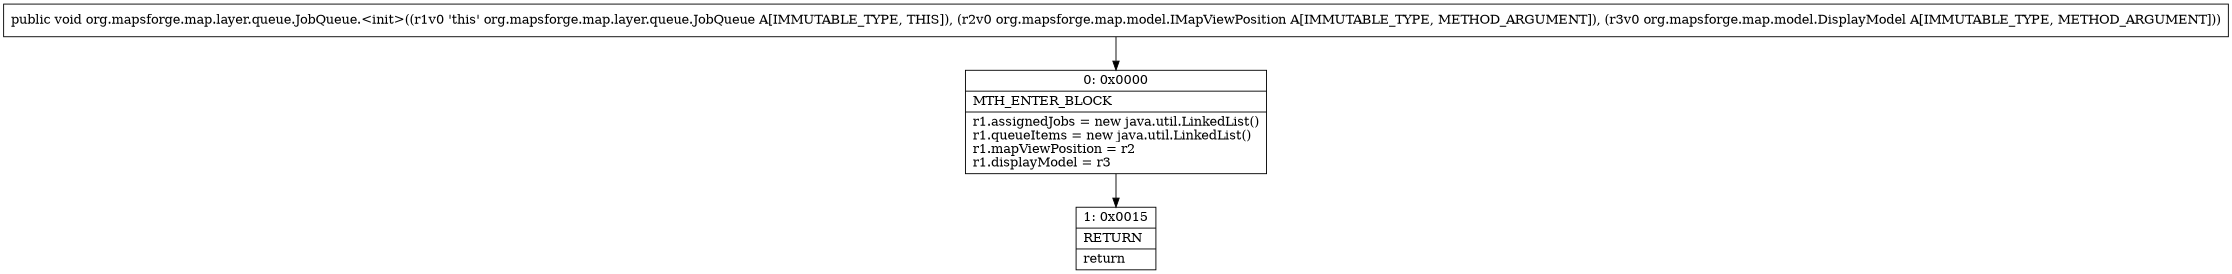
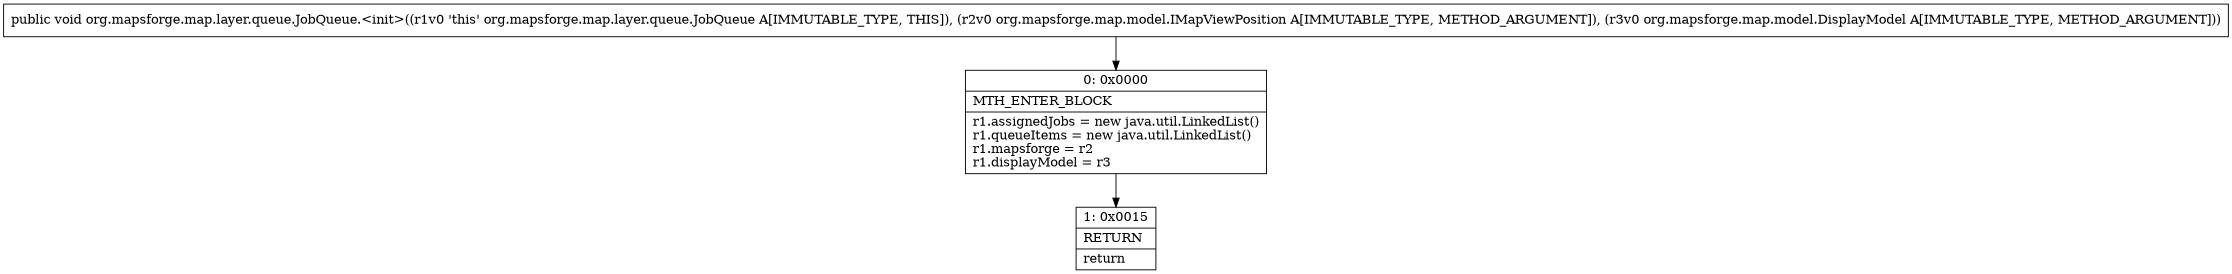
(1054, 149) -> (1033, 149)
